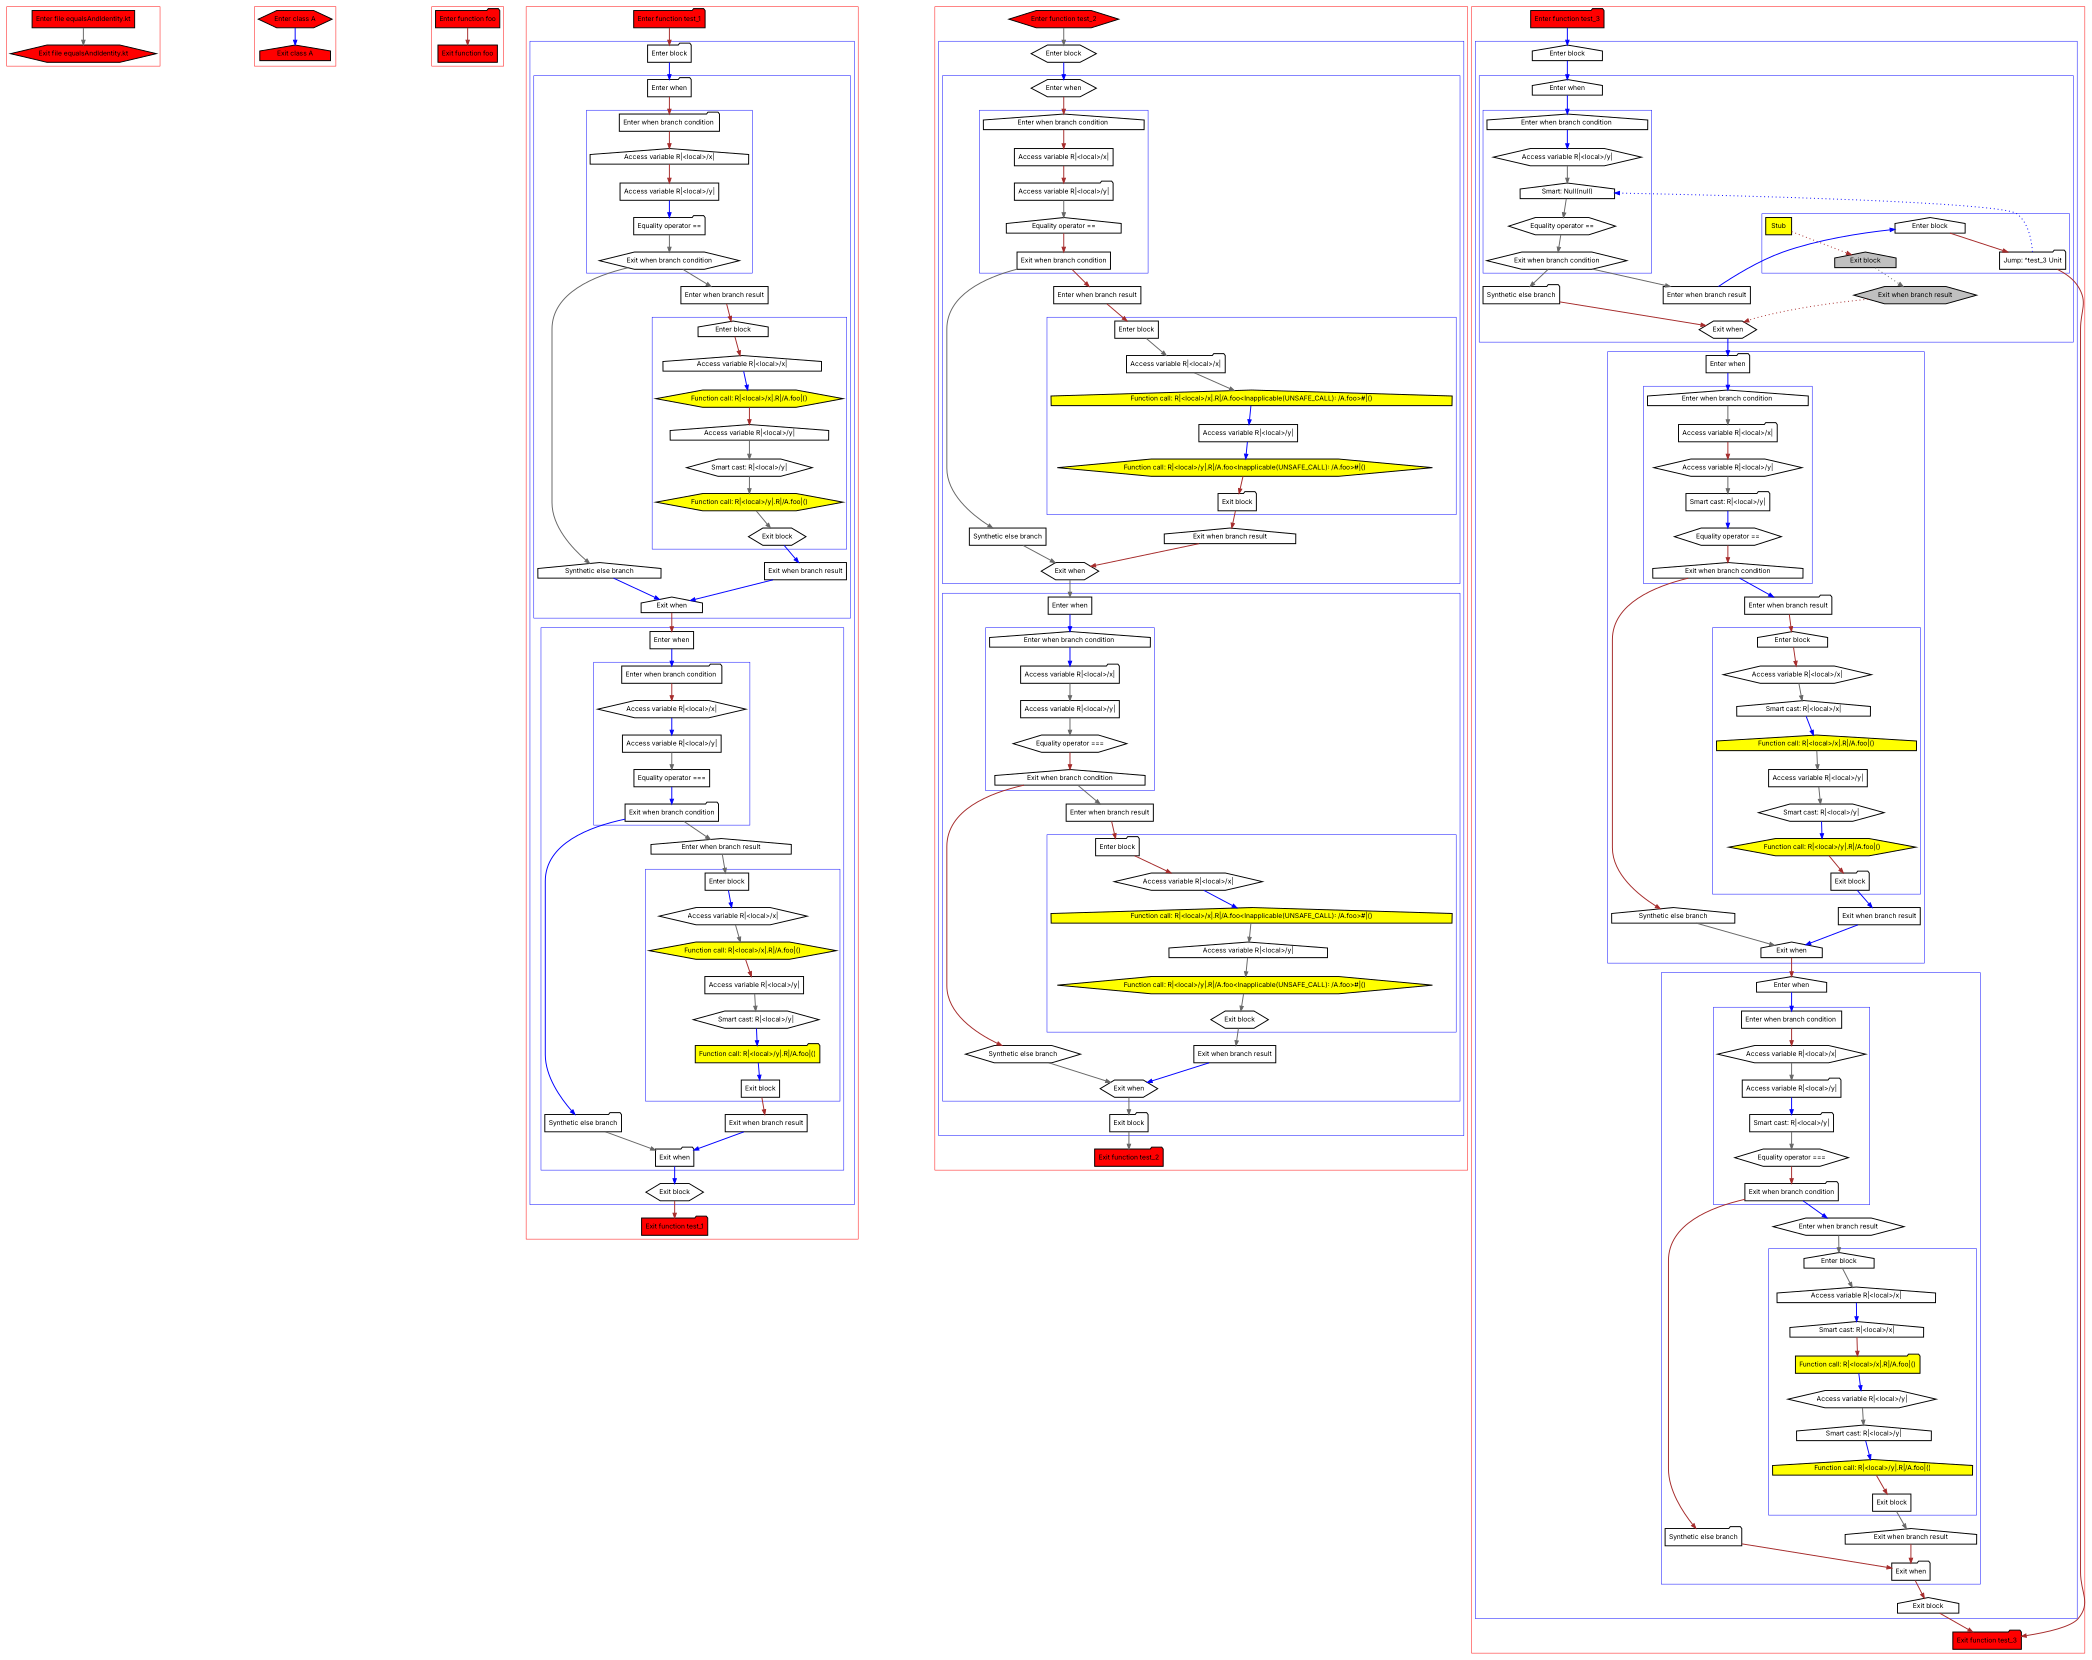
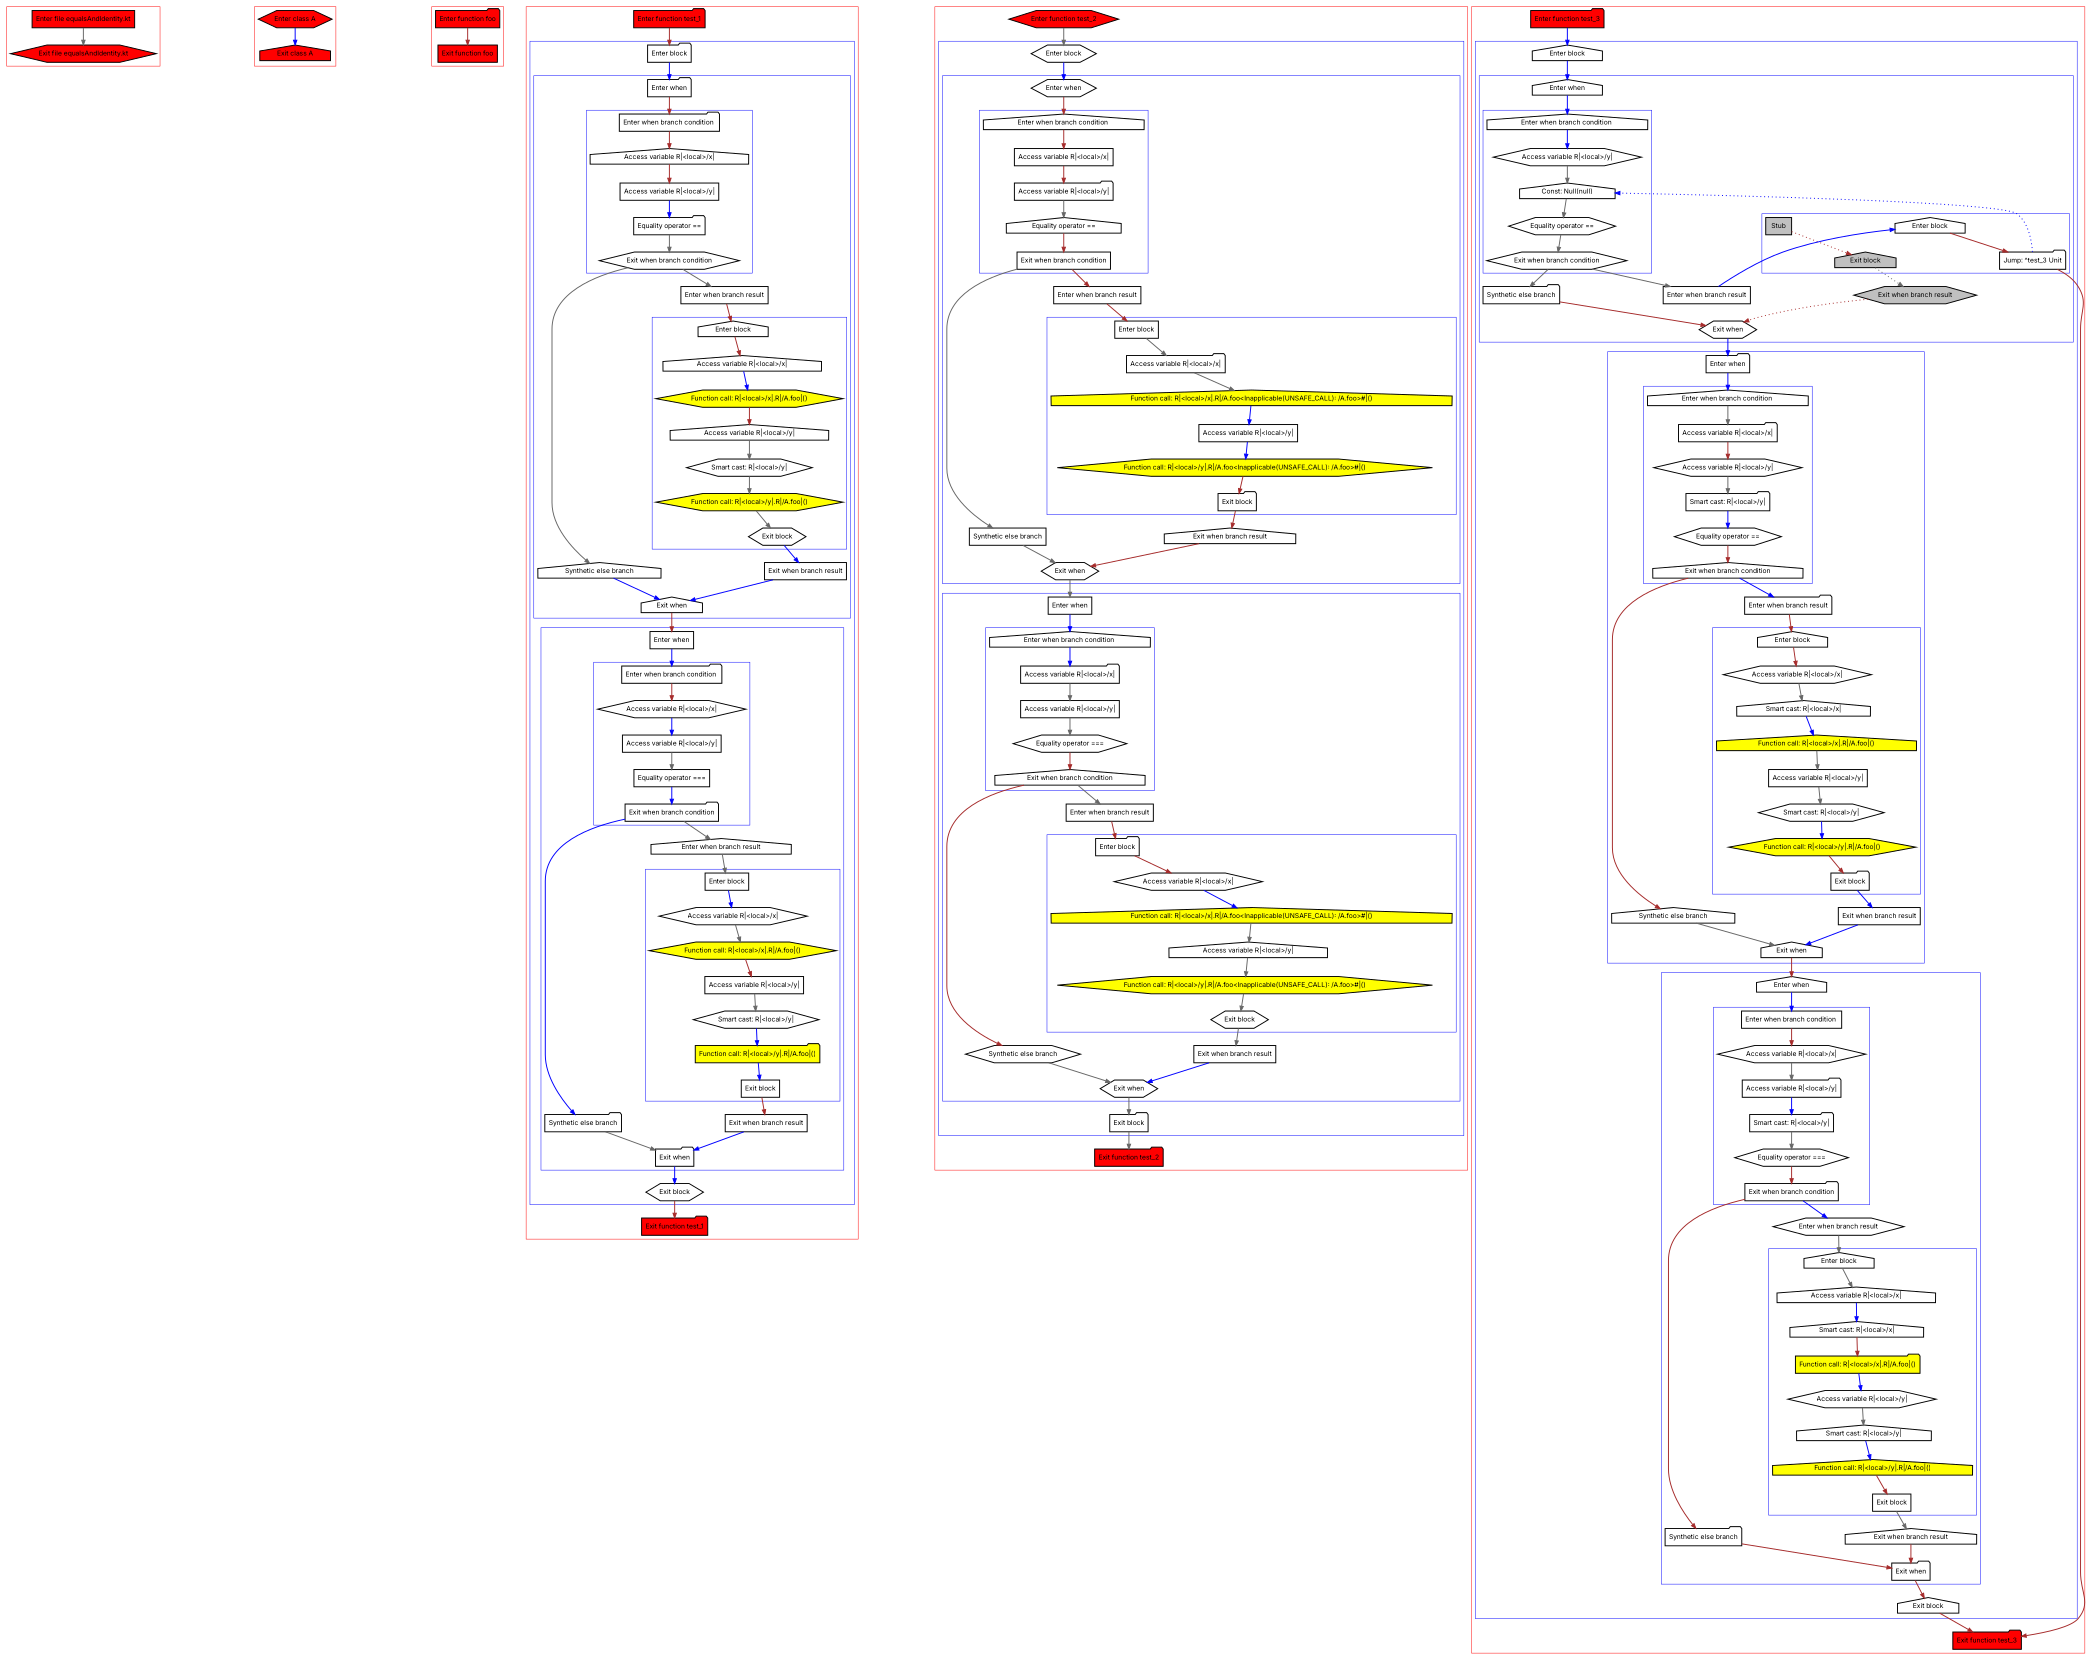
(1567, 192) -> (1567, 192)
(1779, 226) -> (1779, 226)
